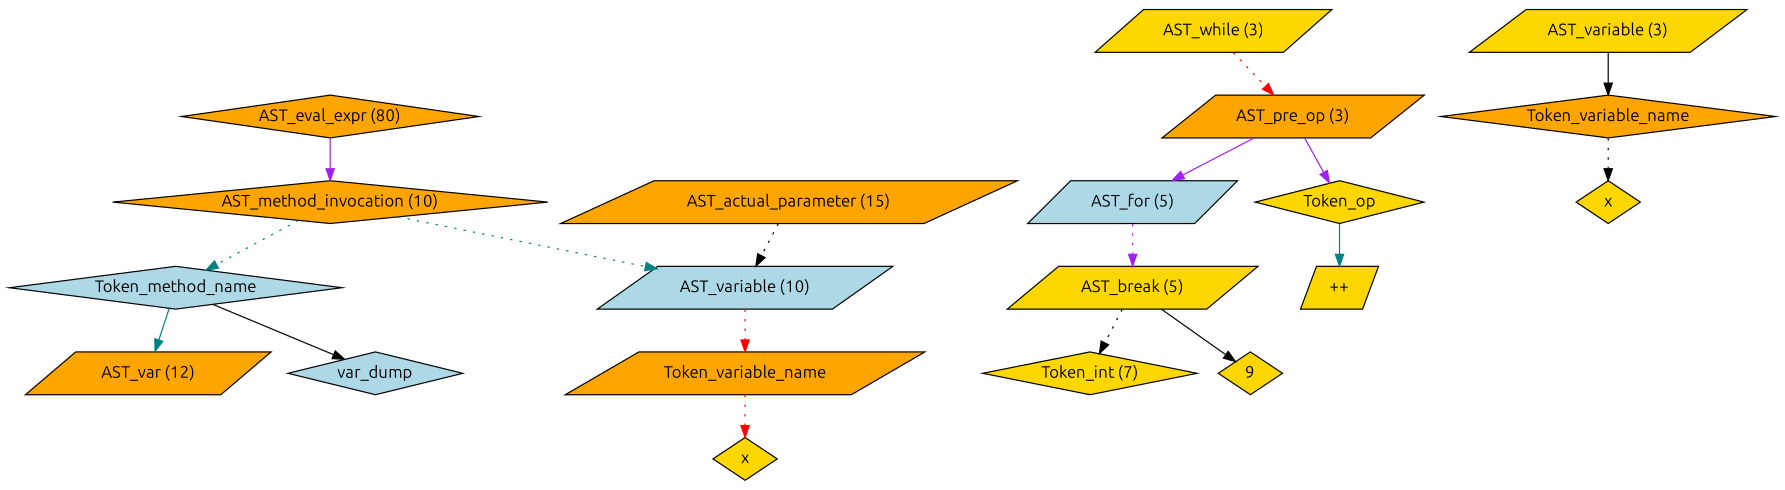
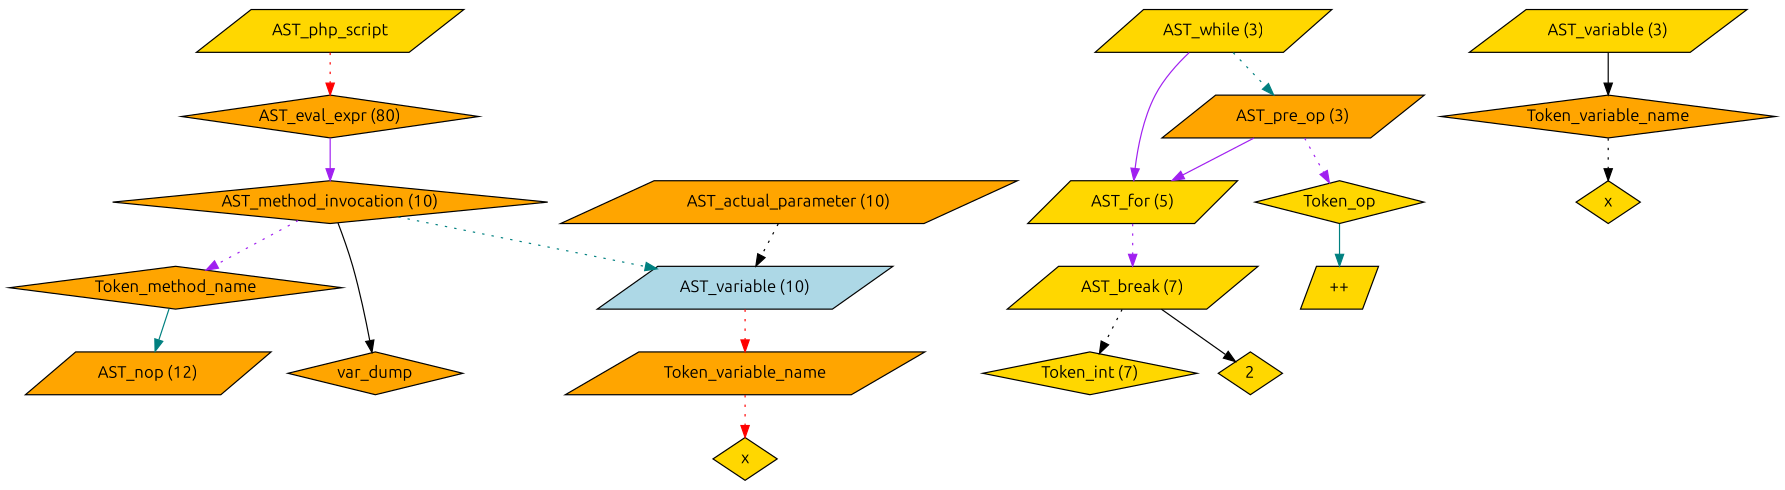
none -> (330, 31)
(1249, 69) -> (1249, 69)
none -> (1151, 105)
(1314, 155) -> (1314, 155)
(789, 202) -> (789, 202)
(1133, 202) -> (1133, 202)
(257, 243) -> (257, 243)
(176, 288) -> (176, 288)
(1133, 288) -> (1133, 288)
(273, 330) -> (357, 281)
(148, 373) -> (148, 373)
(375, 373) -> (375, 373)
(1250, 373) -> (1250, 373)
